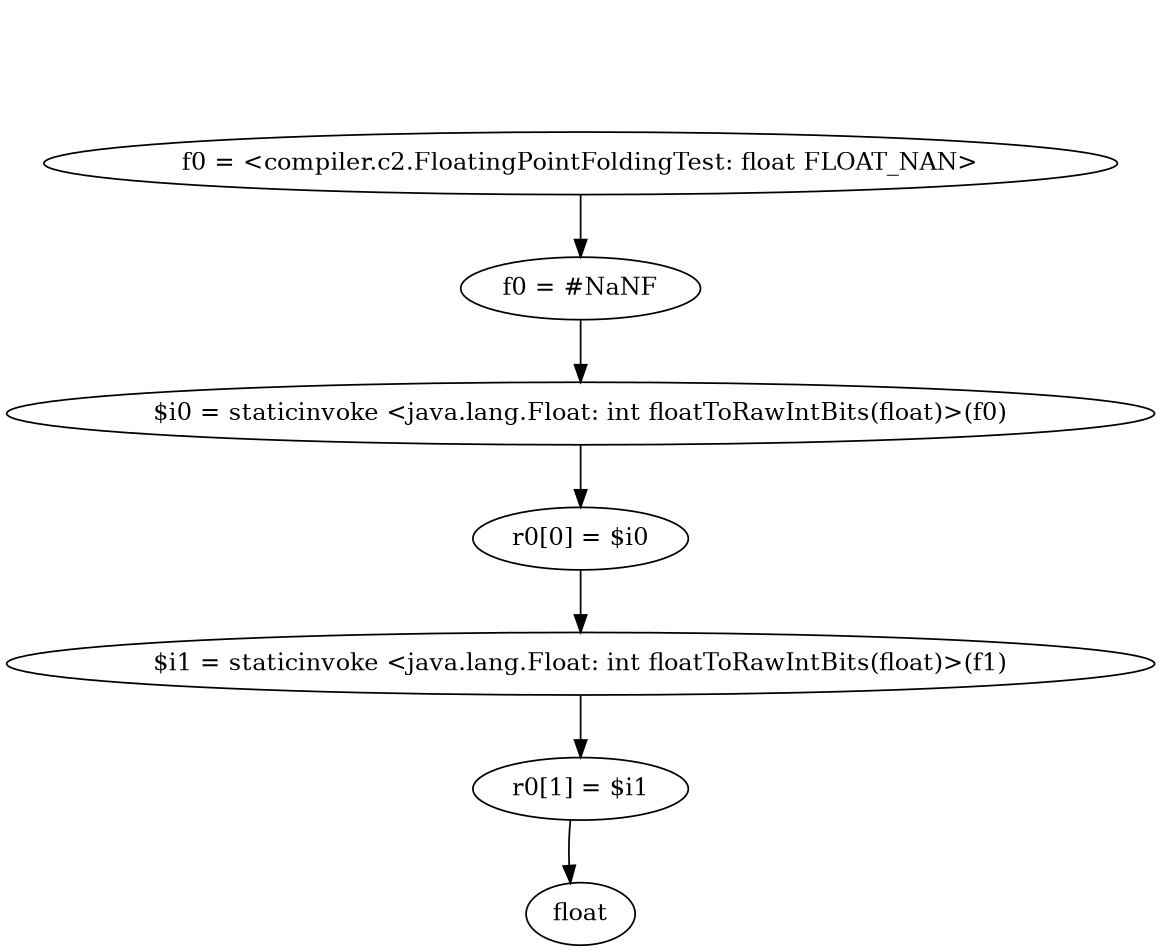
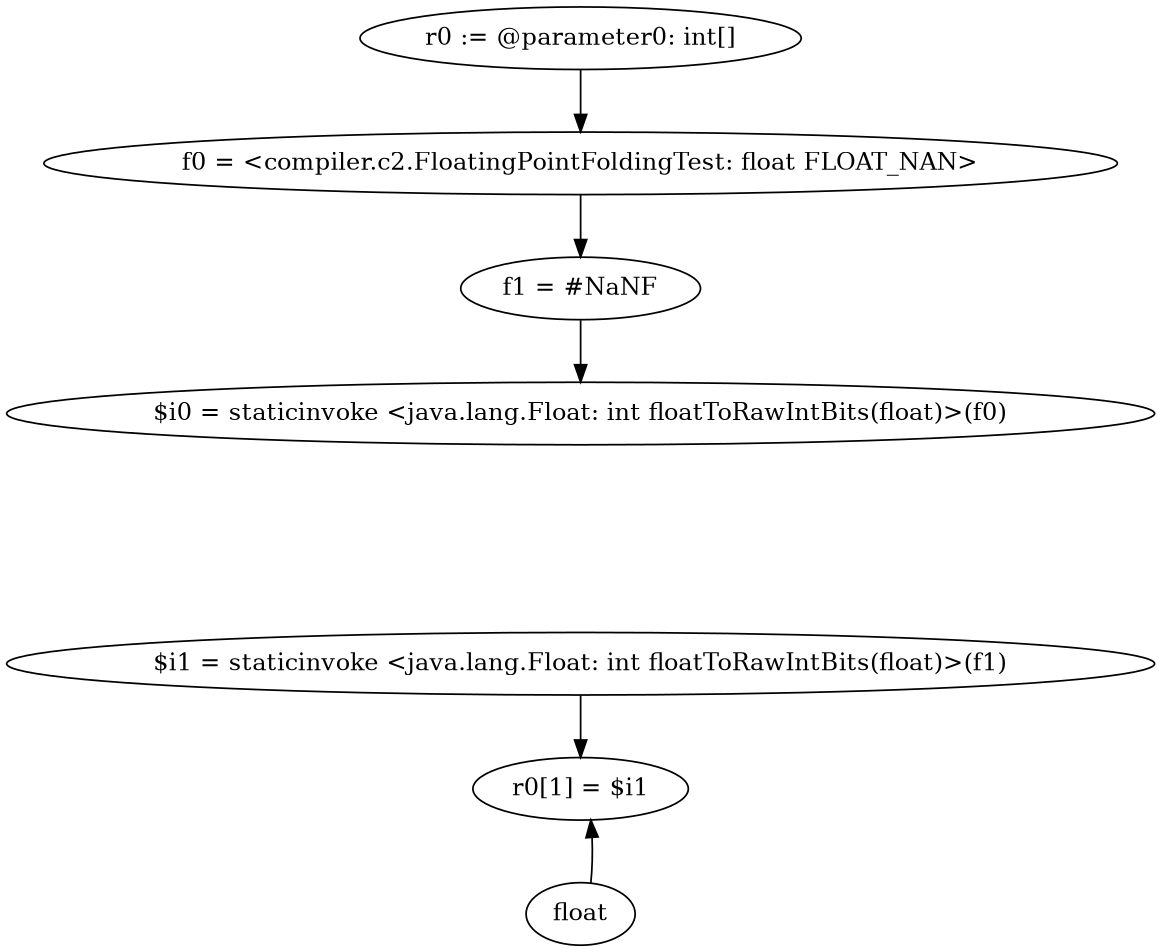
none -> (581, 38)
(581, 288) -> (581, 288)
(581, 539) -> none
(569, 843) -> (592, 860)
